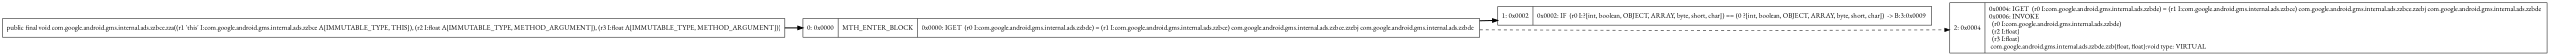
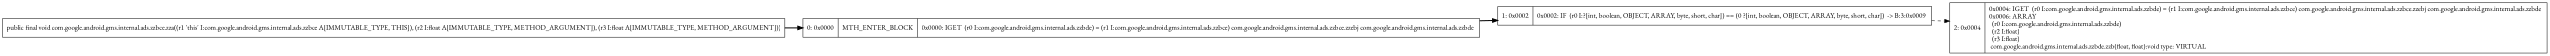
(2016, 16) -> (2014, 16)
(1712, 30) -> (1938, 21)
